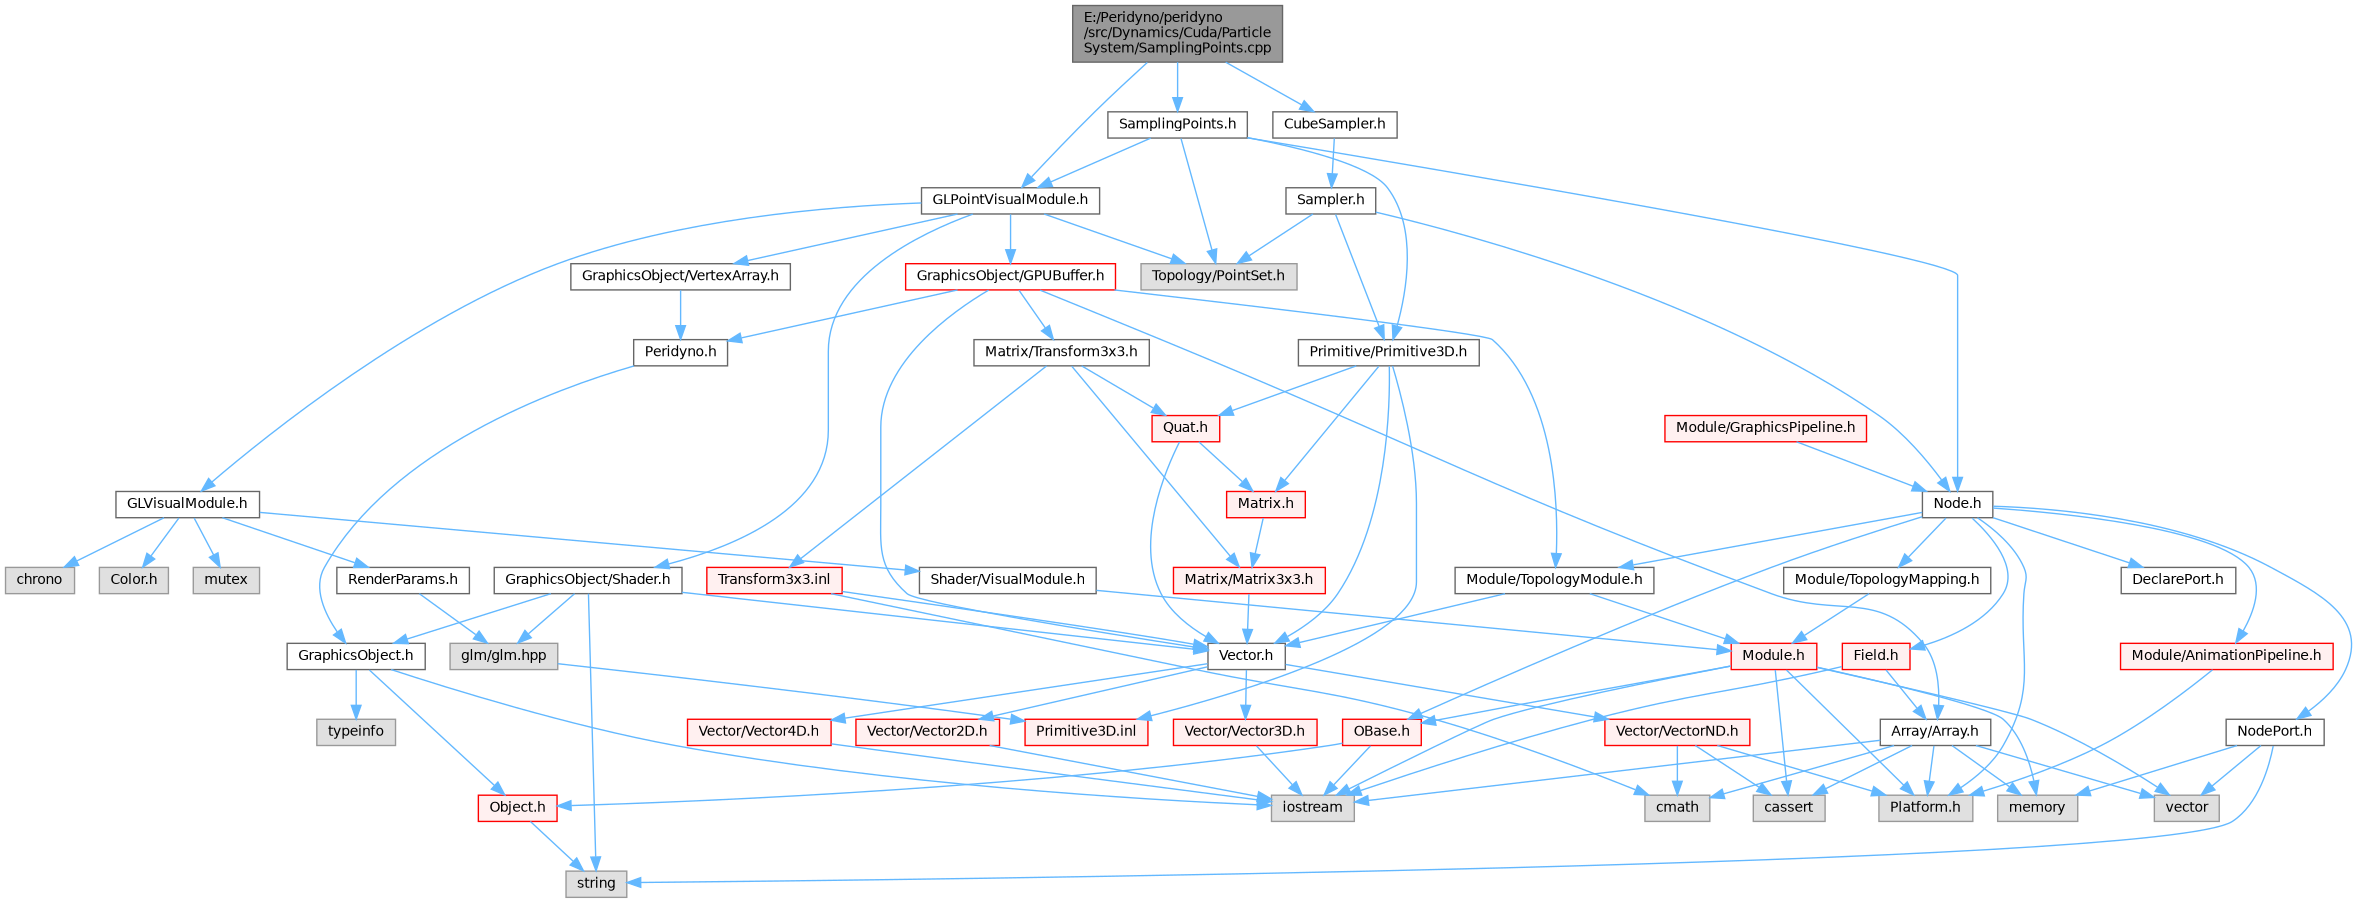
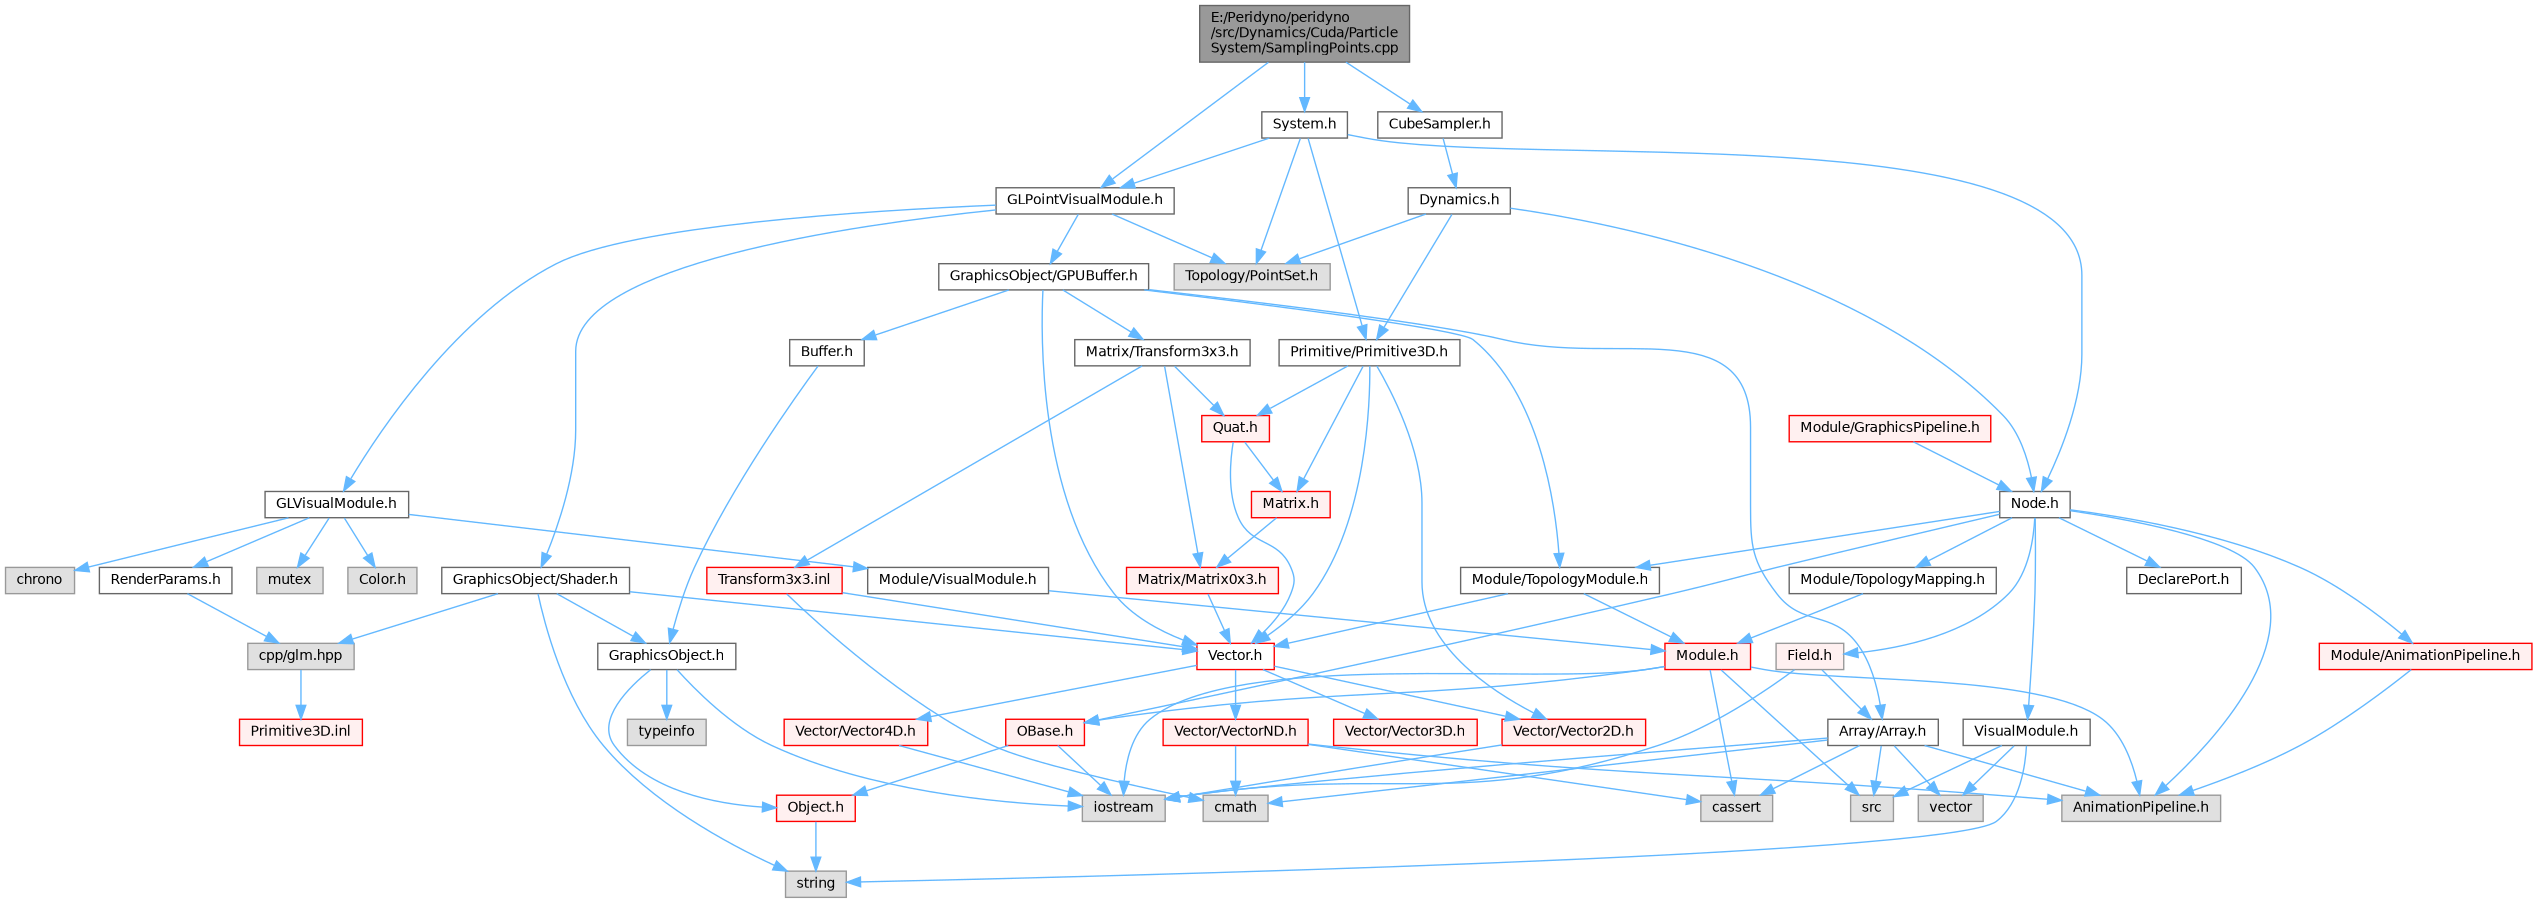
(1178, 125) -> (1305, 125)
(1331, 201) -> (1459, 201)
(681, 277) -> none
(1011, 277) -> (1044, 277)
(681, 353) -> (827, 353)
(1008, 581) -> (958, 581)
(1249, 581) -> (1202, 581)
(1403, 609) -> (1422, 560)
(504, 656) -> (301, 656)
(1247, 656) -> (1236, 656)
(1876, 656) -> (1810, 656)
(2029, 719) -> none
(2275, 732) -> (2027, 732)
(1274, 765) -> none
(1926, 808) -> (2141, 808)
(2038, 808) -> (1872, 808)
